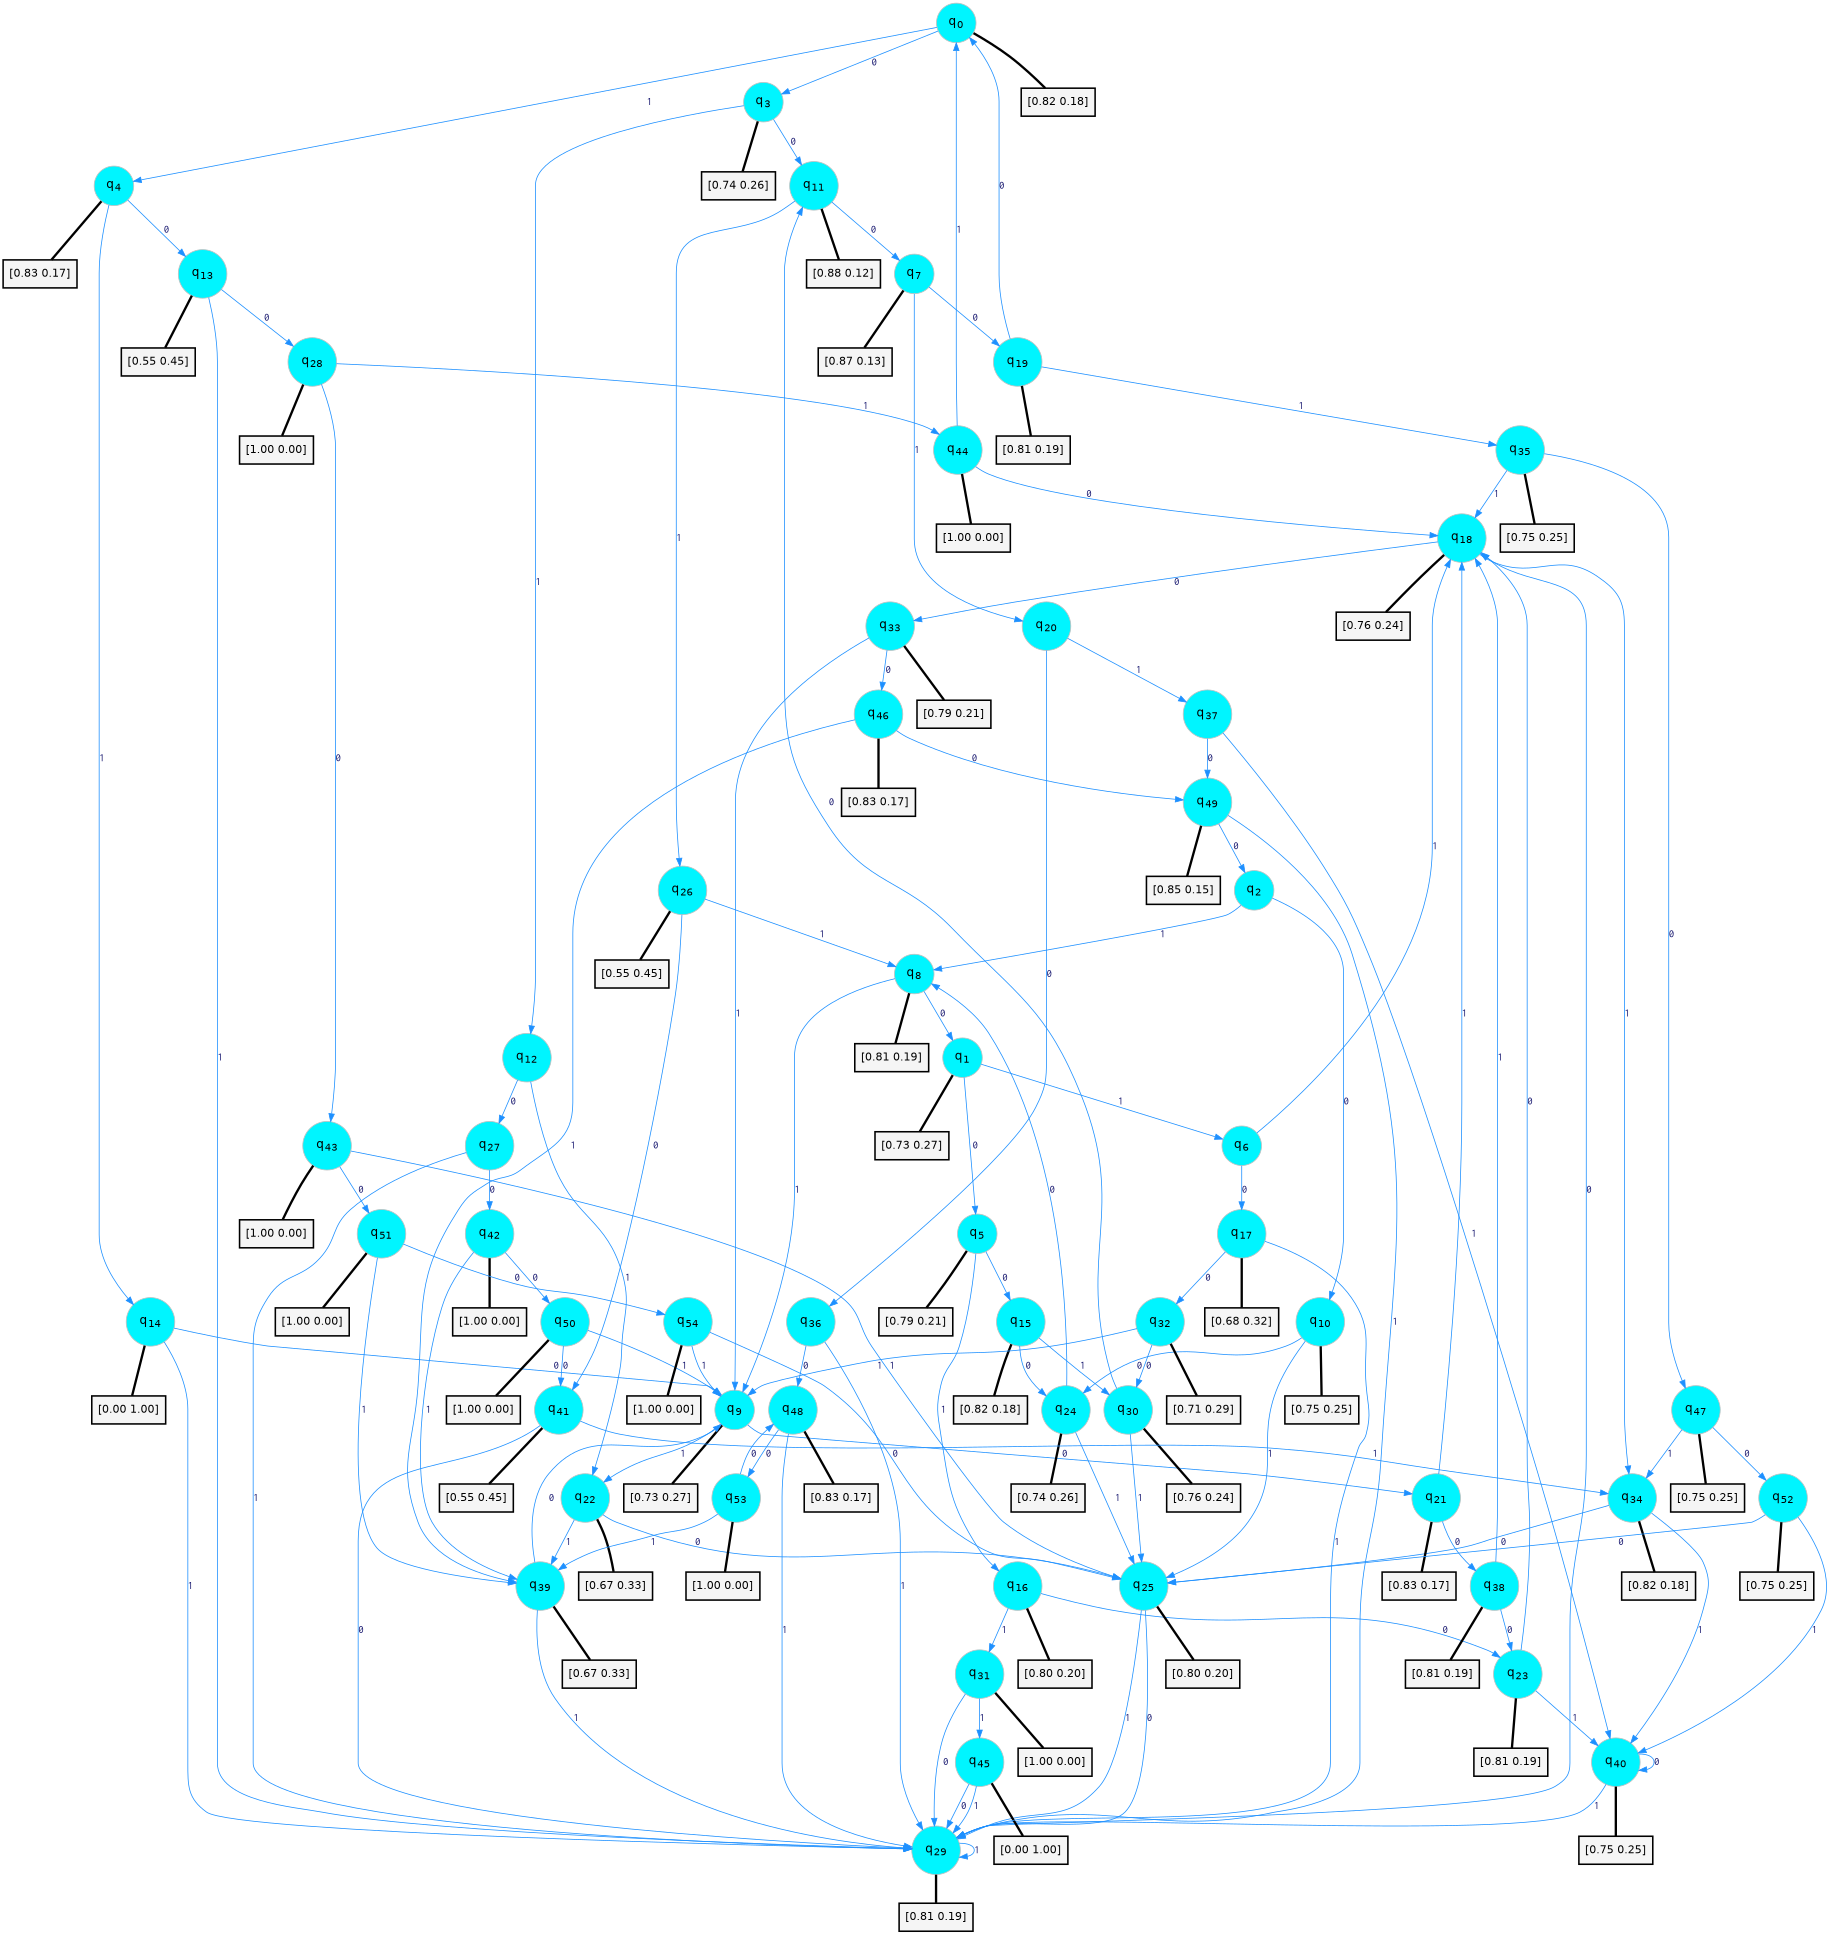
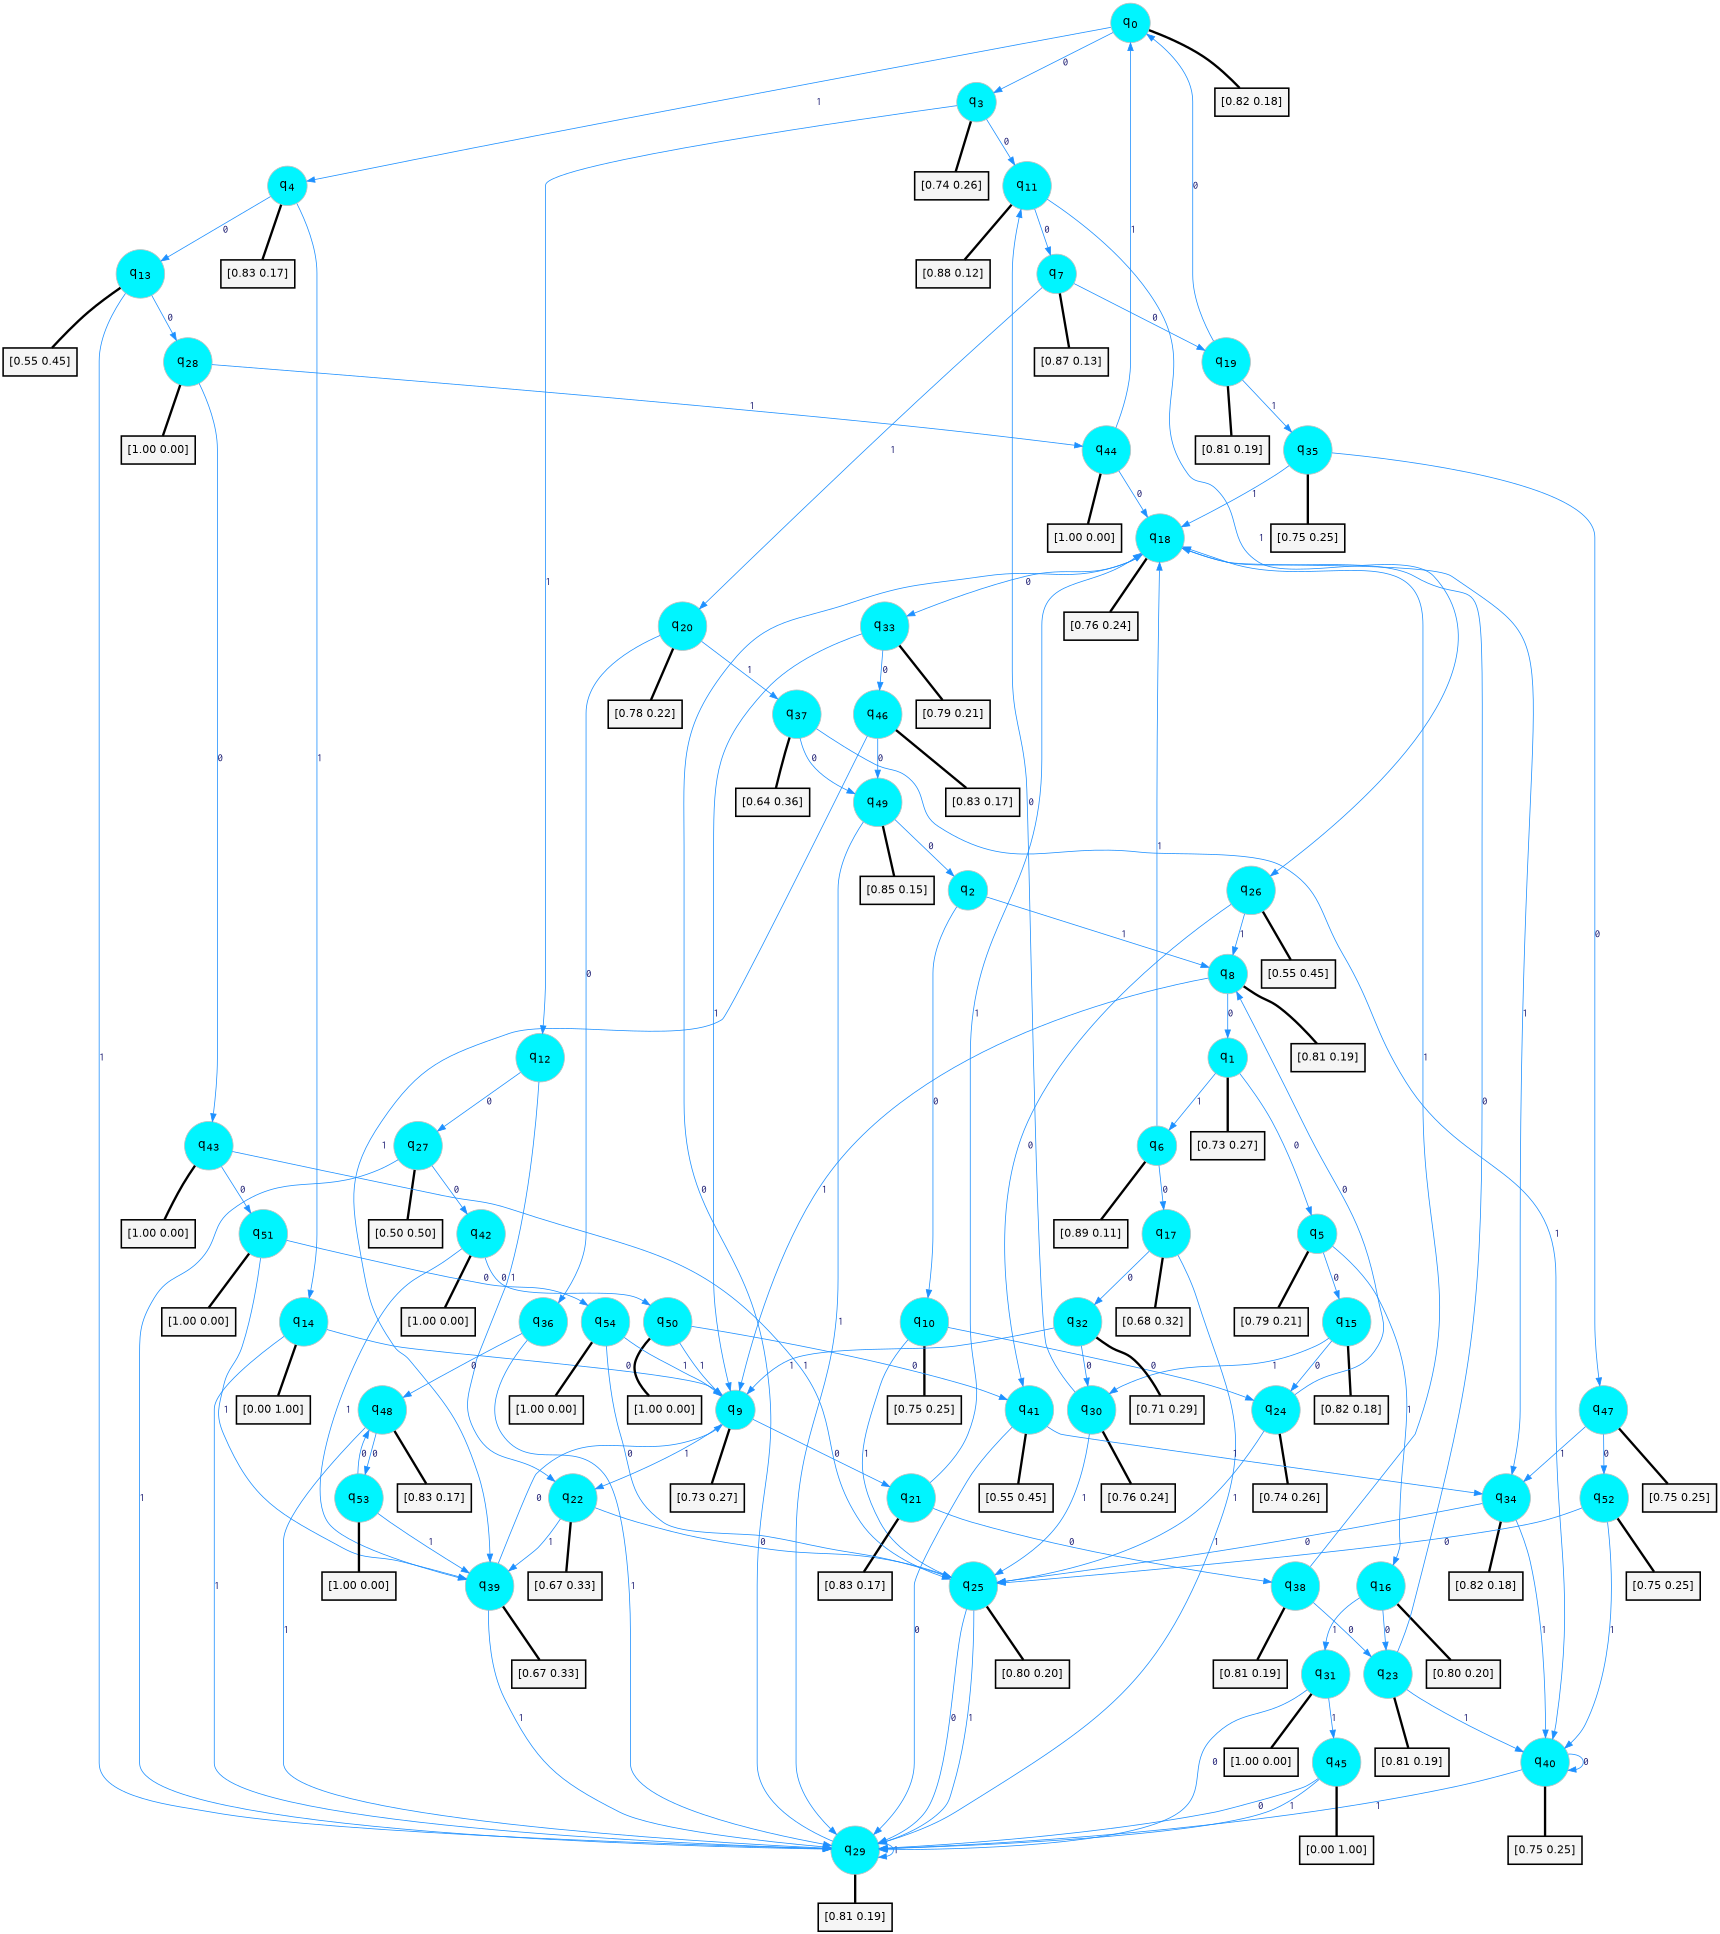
none -> (645, 714)
none -> (773, 802)
none -> (406, 1234)
none -> (1091, 1234)
